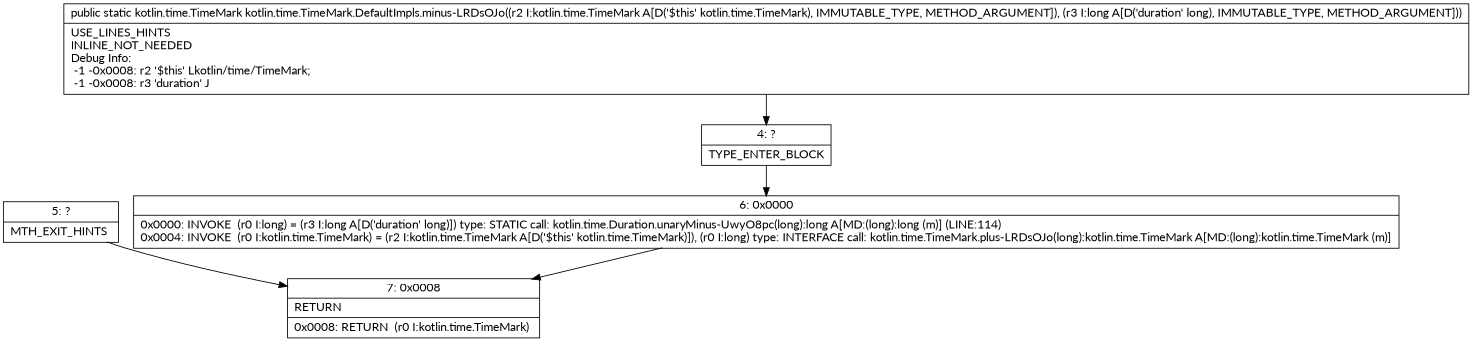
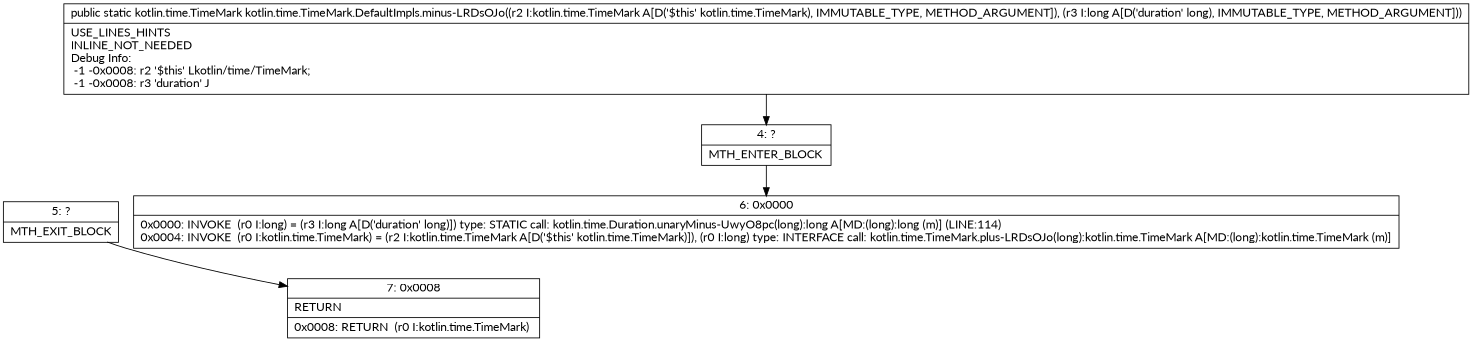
(766, 155) -> (765, 155)
(59, 232) -> (61, 232)
(601, 262) -> none
